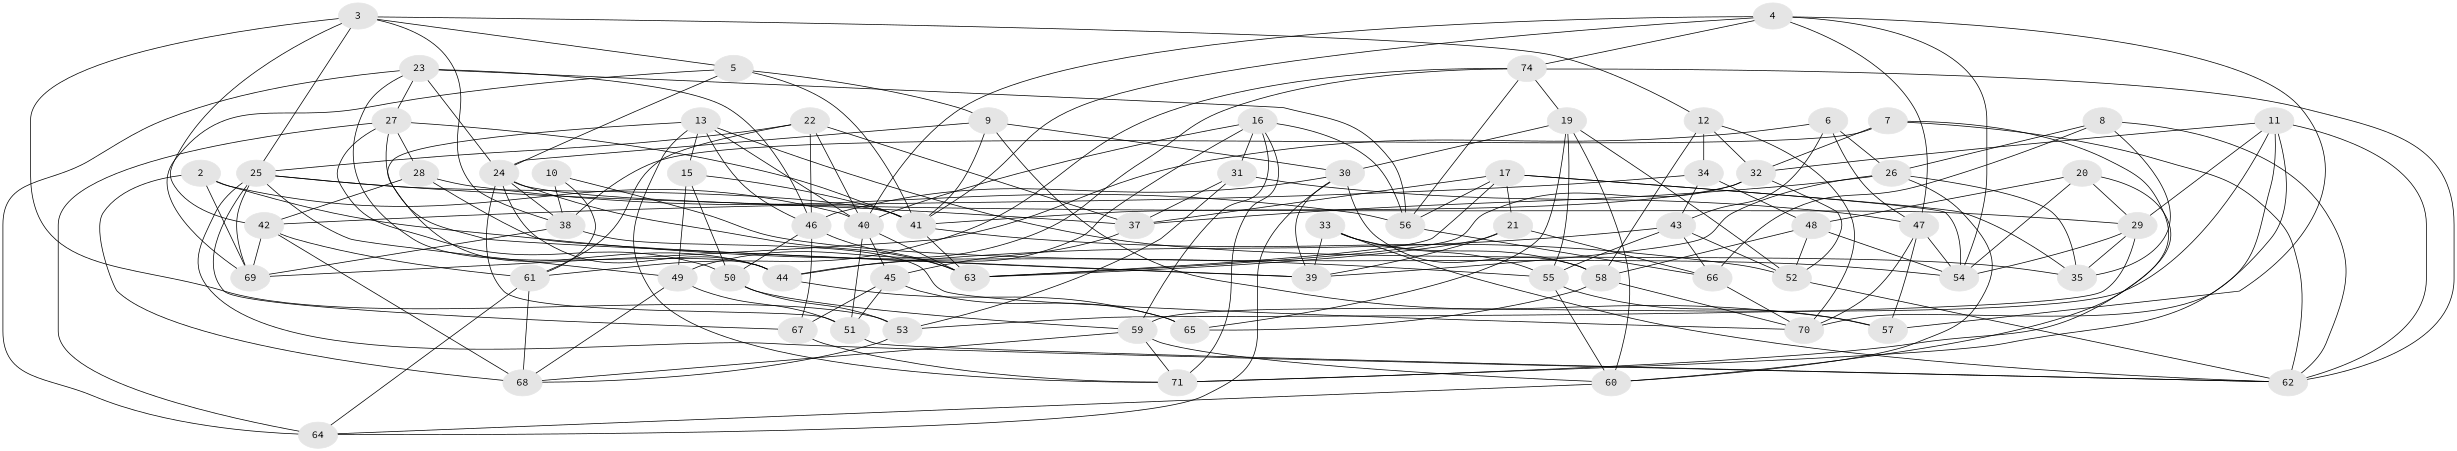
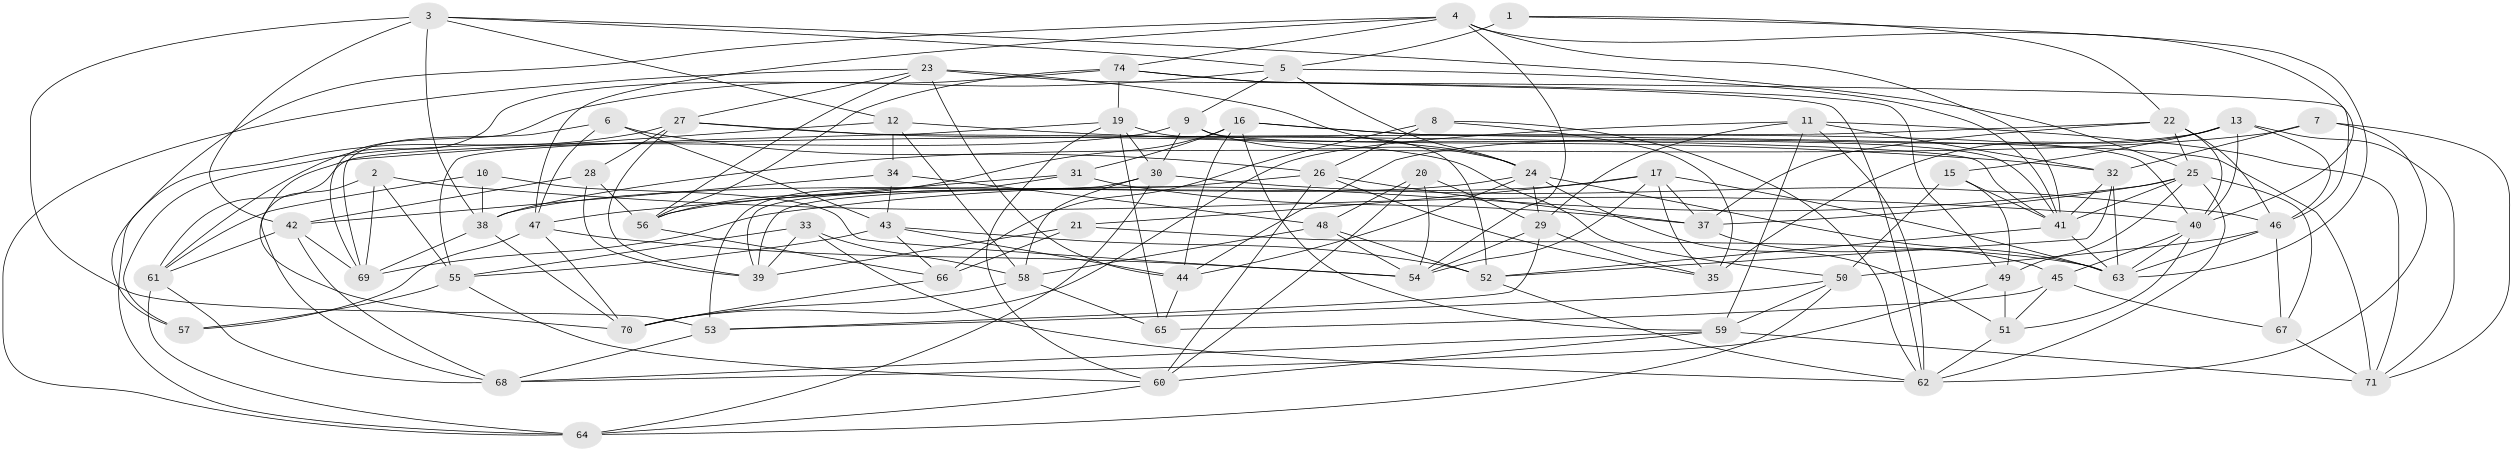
none -> (1509, 16)
none -> (1228, 413)
